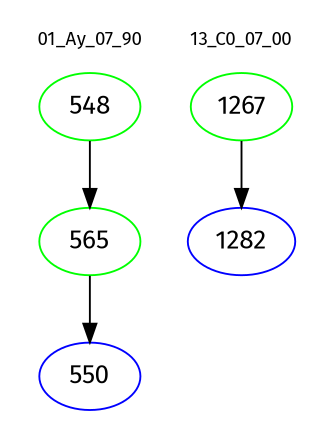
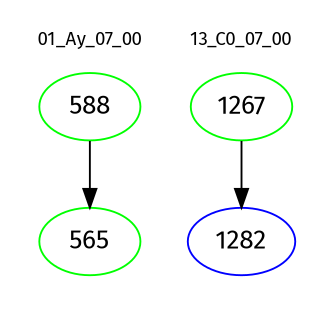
(90, 40) -> (90, 40)
(90, 107) -> (90, 107)
(90, 376) -> none
